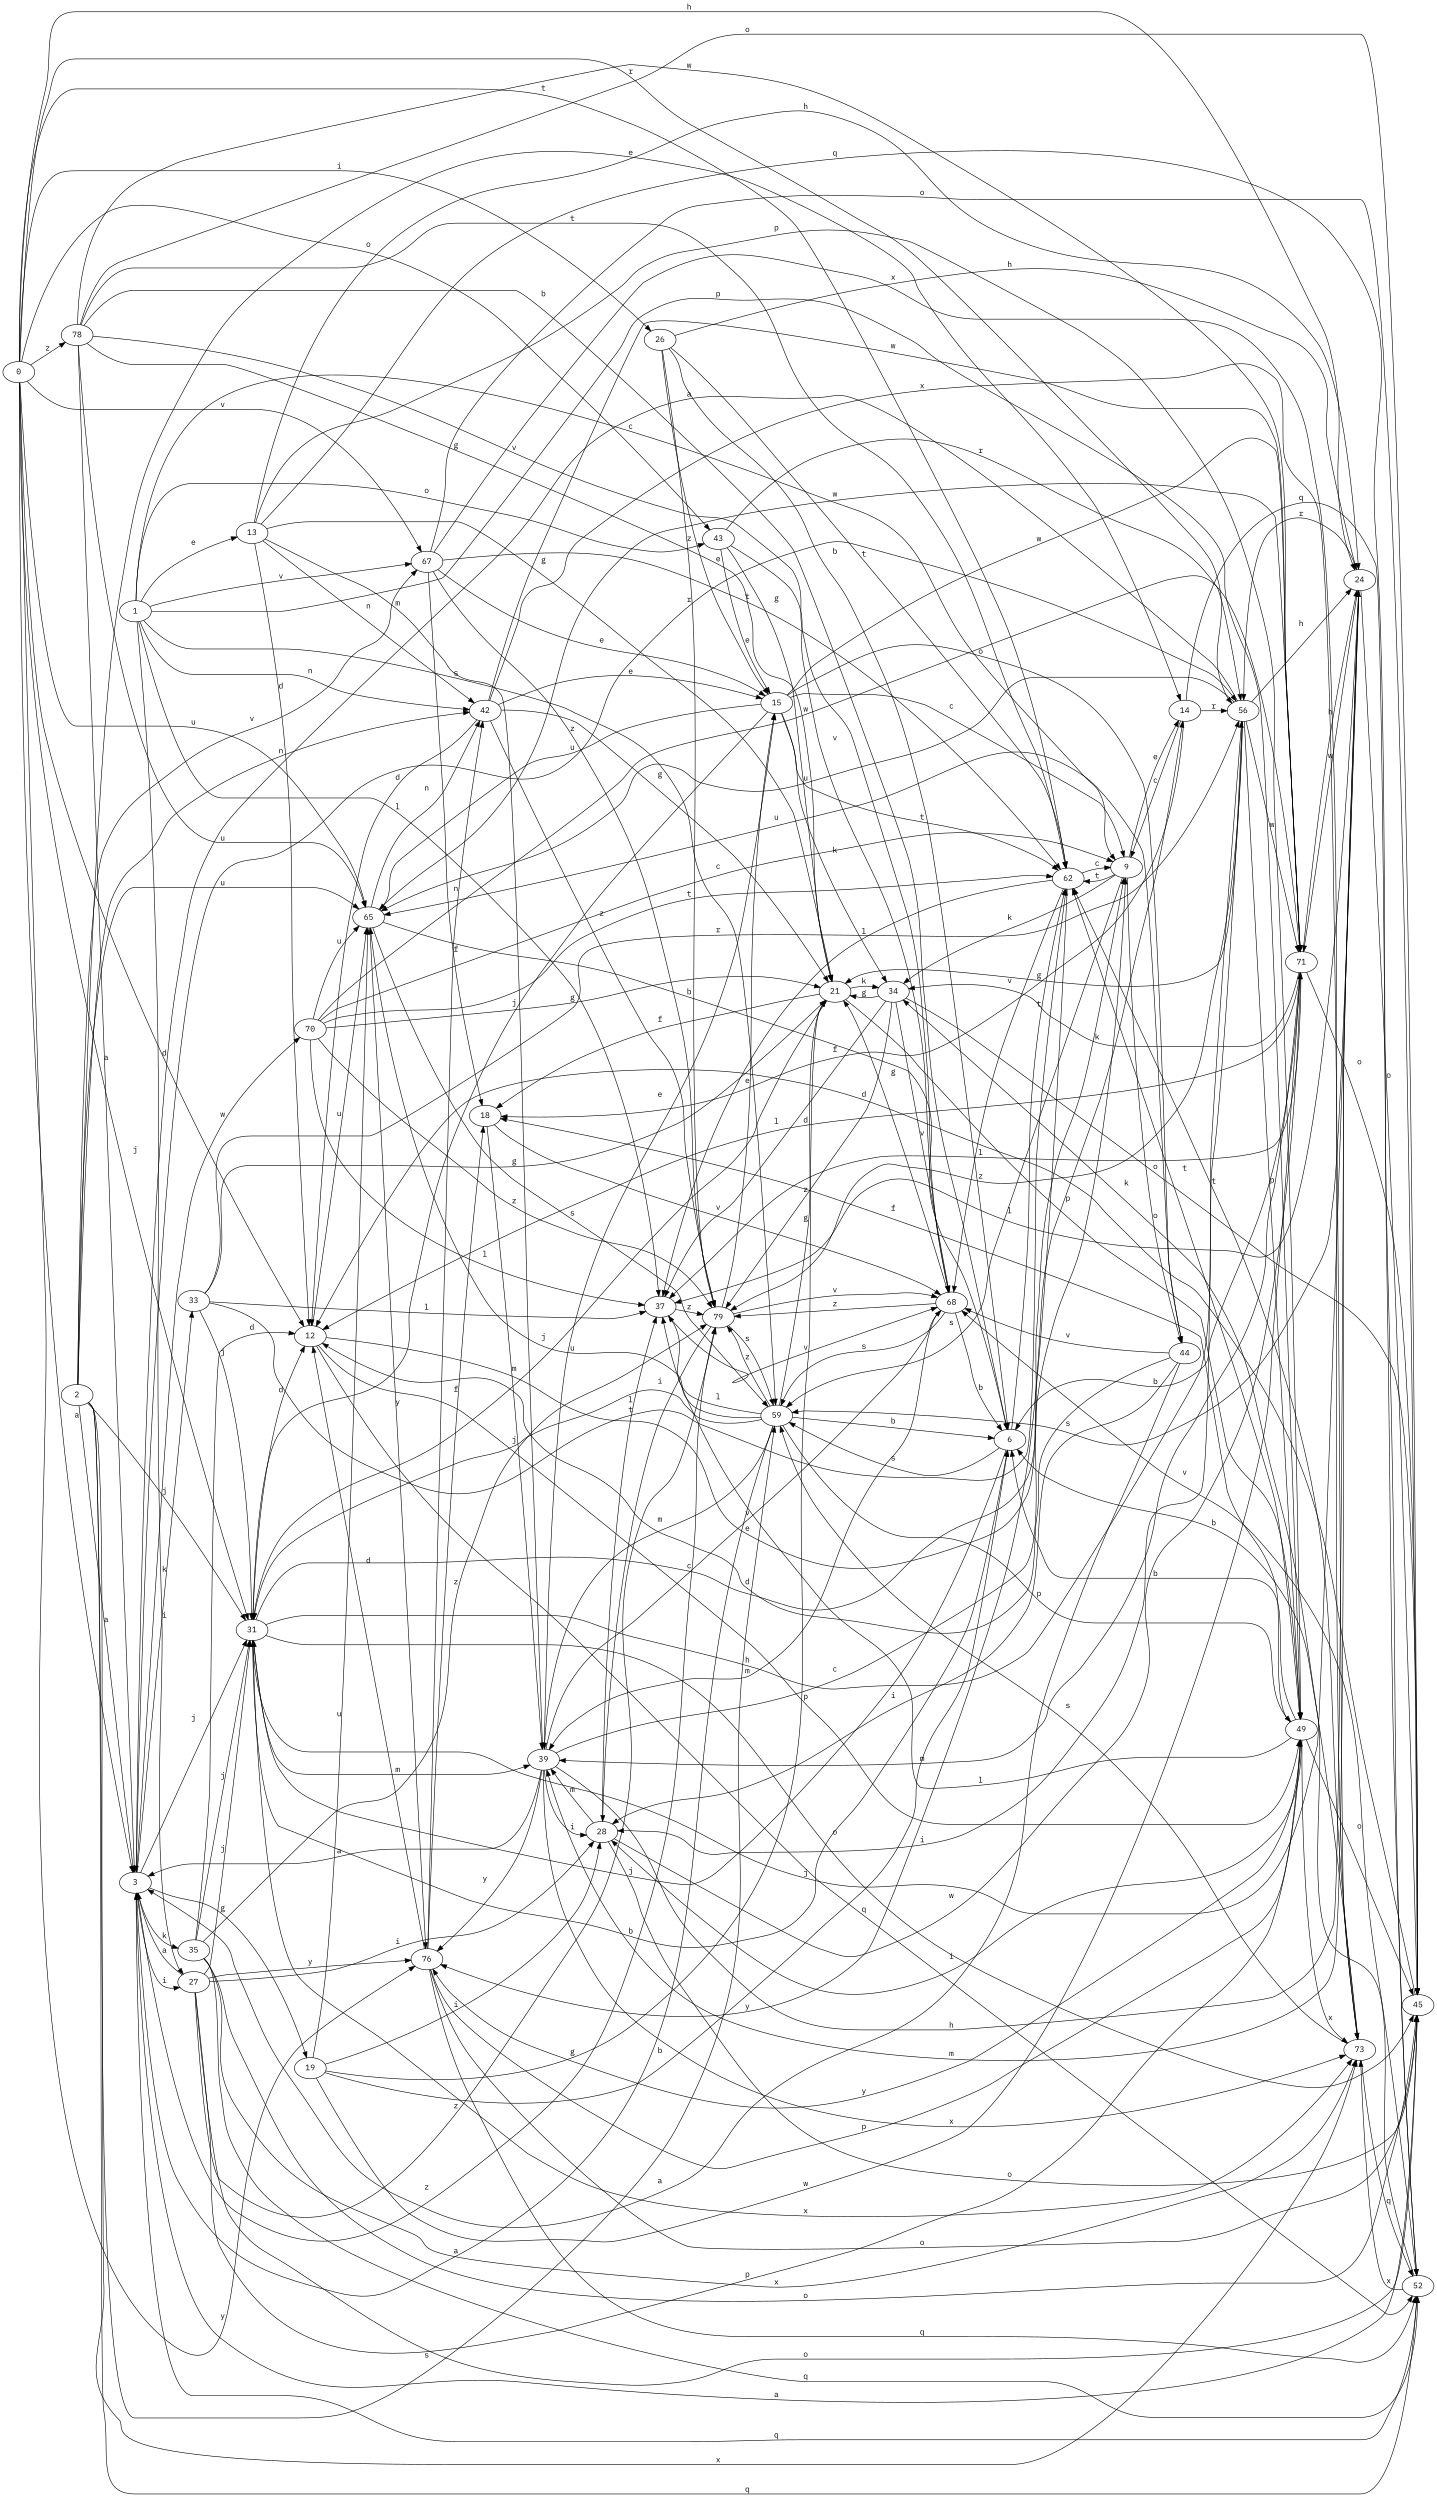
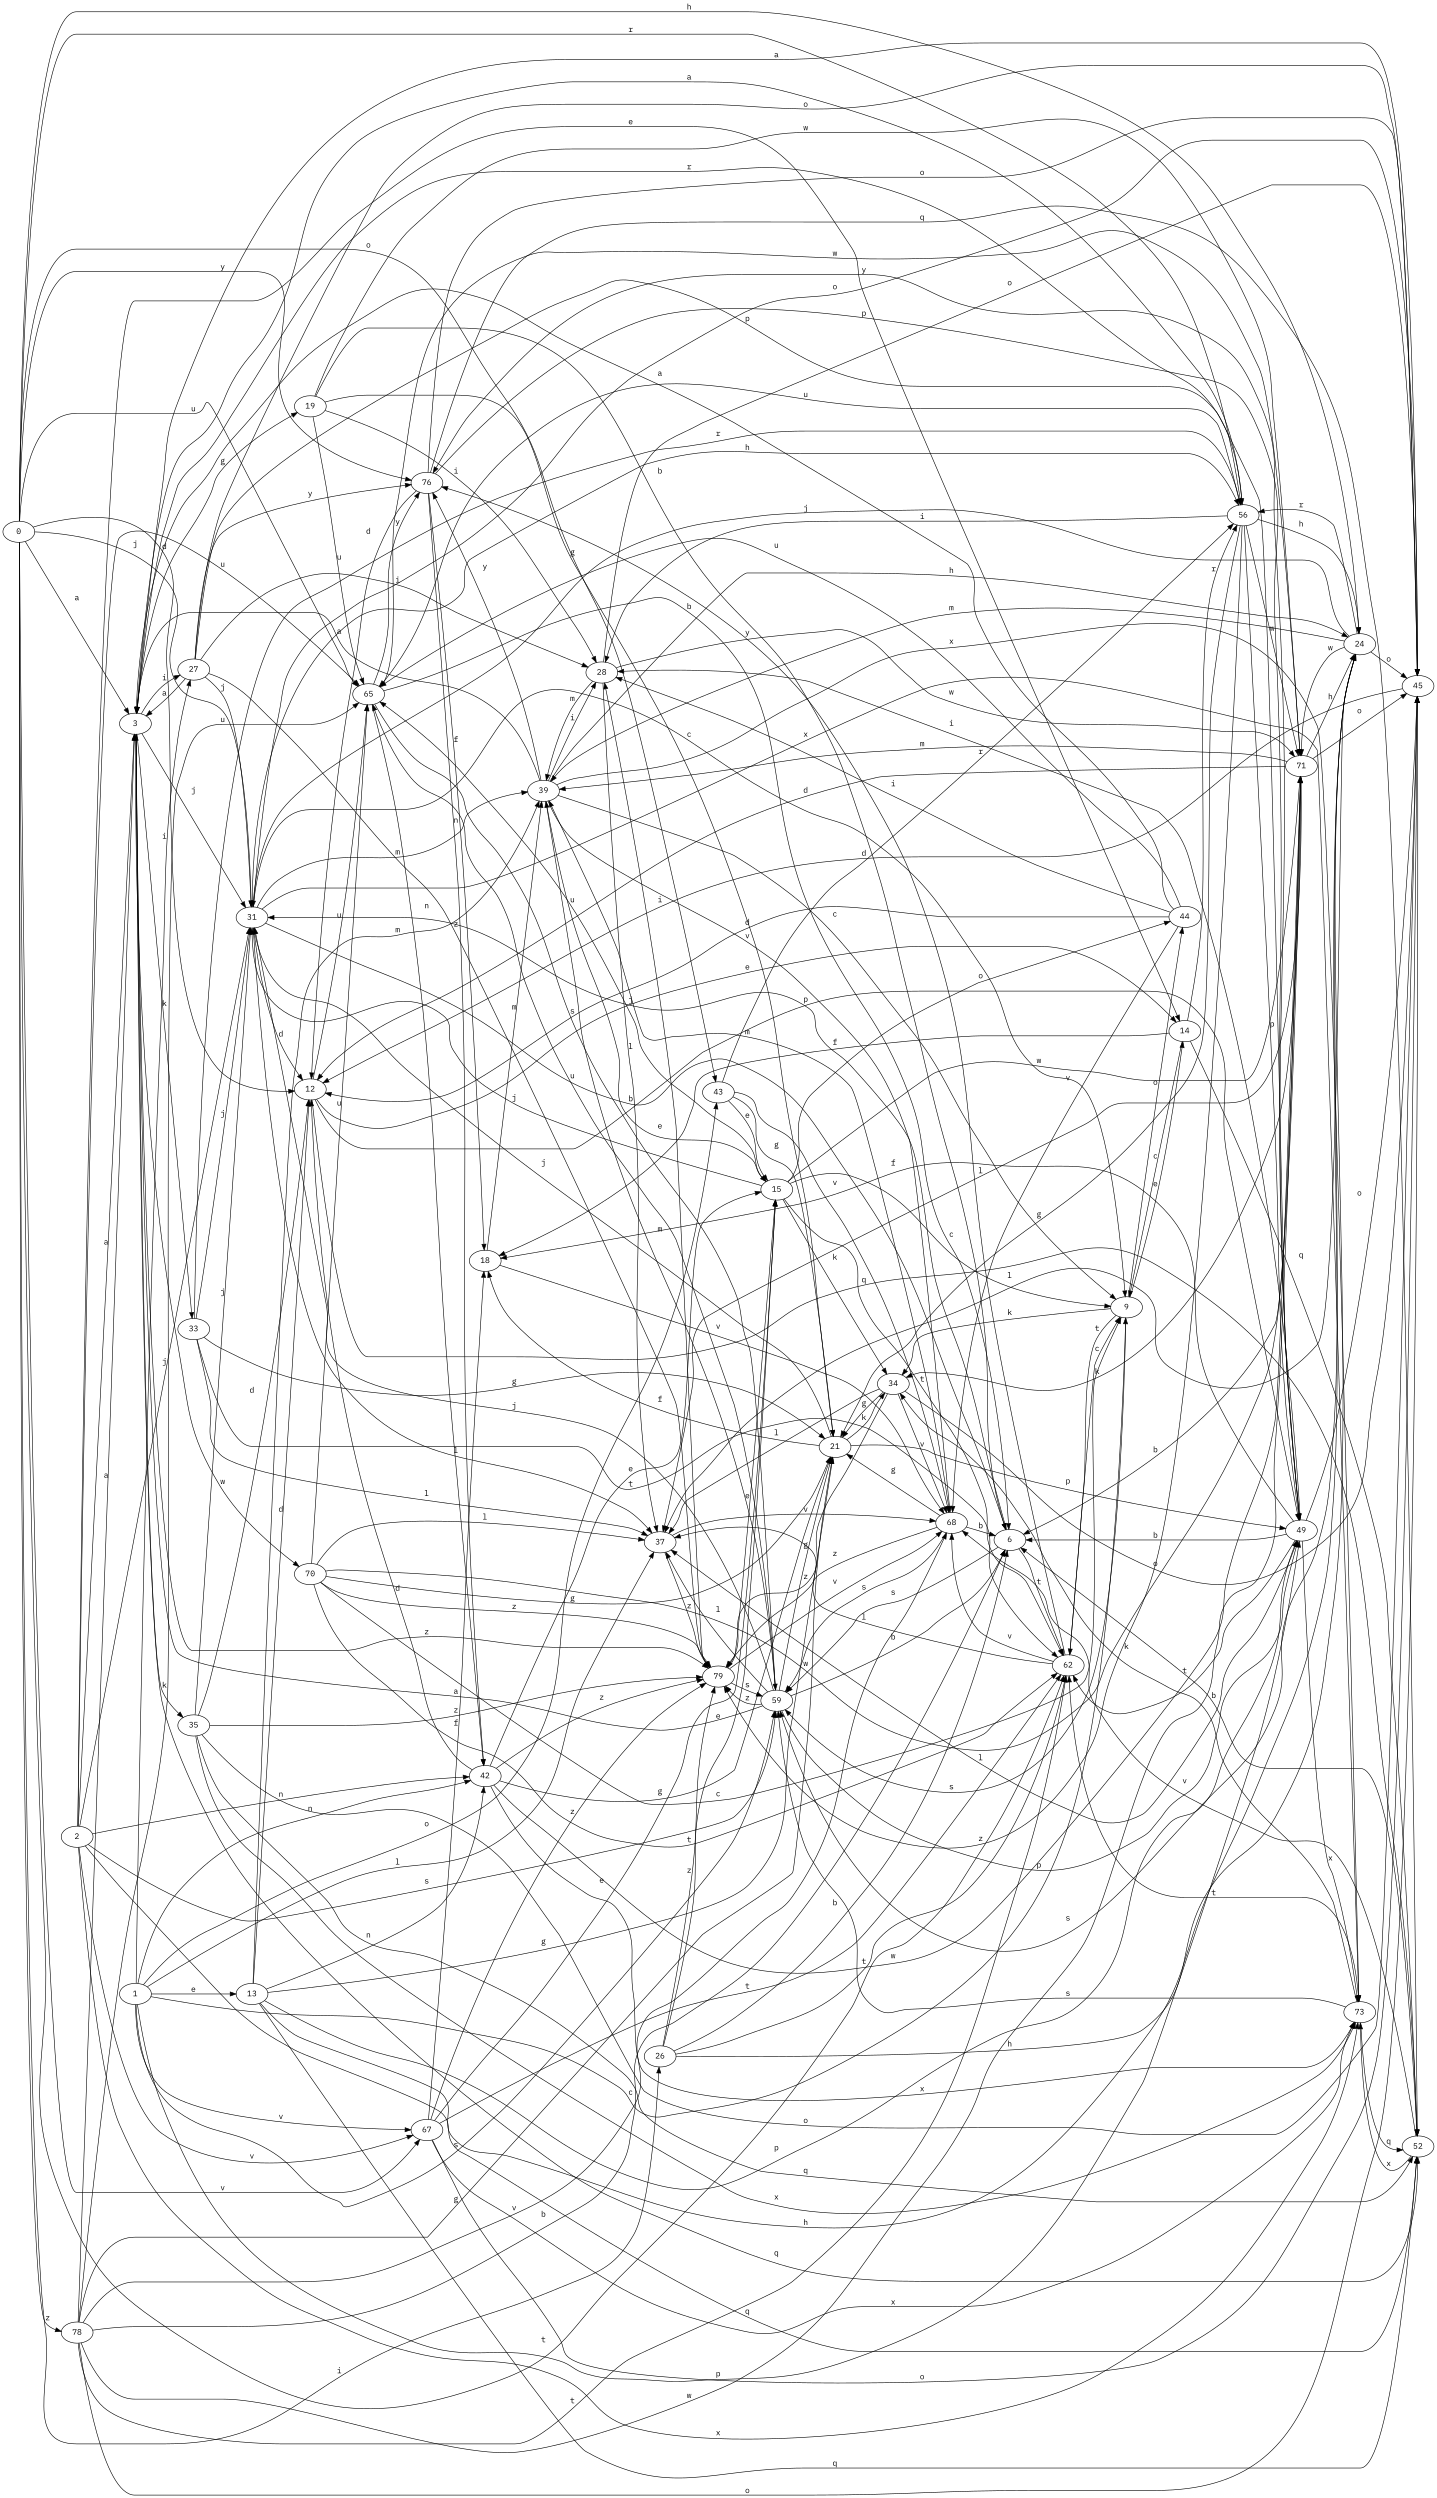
none -> (313, 1330)
